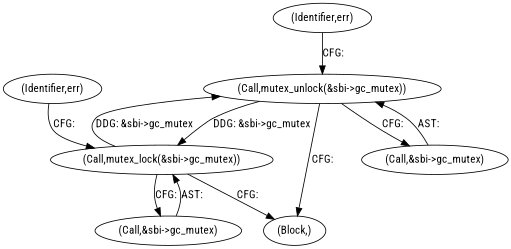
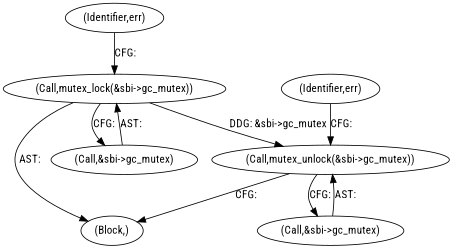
(219, 115) -> none
(249, 195) -> (31, 160)
